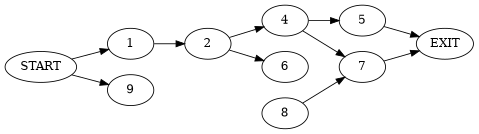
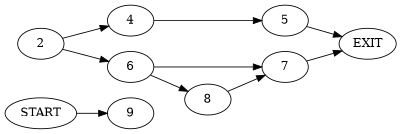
(320, 42) -> (204, 67)
(131, 44) -> none
none -> (165, 82)
